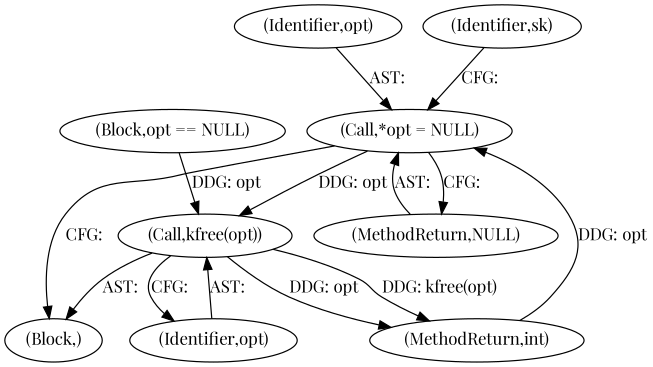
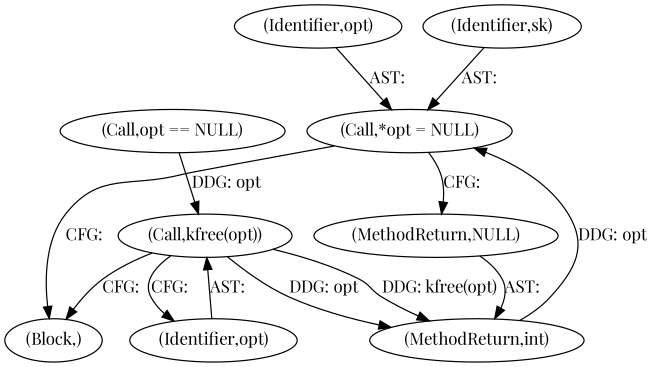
(482, 79) -> (482, 79)
(173, 131) -> (173, 131)
(308, 179) -> none
(395, 192) -> (502, 278)
(123, 288) -> (123, 288)
